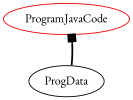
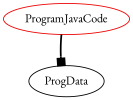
(72, 54) -> (61, 46)
